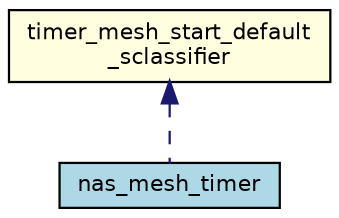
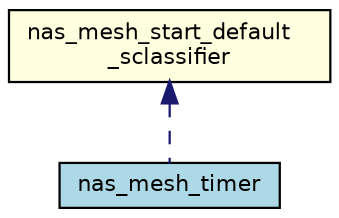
(170, 46) -> (170, 46)
